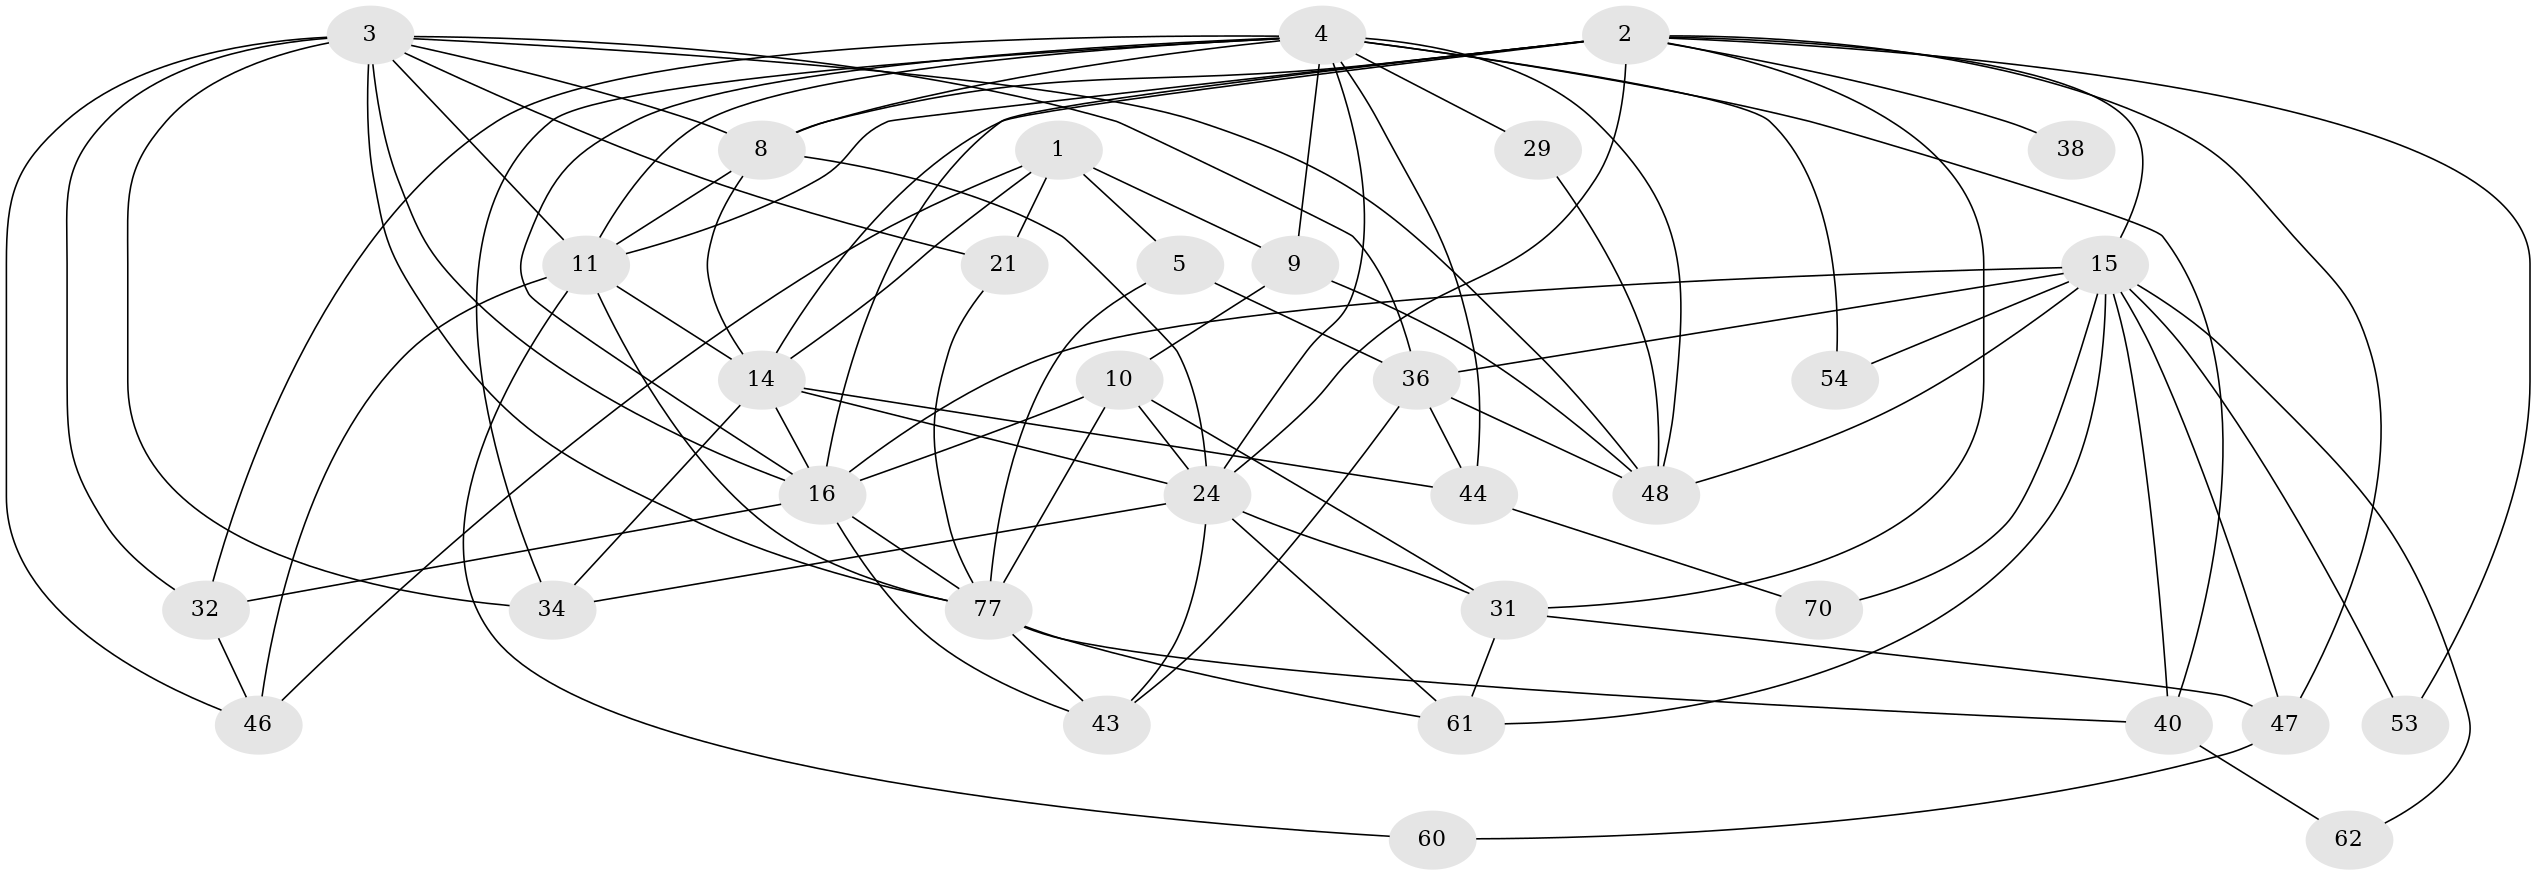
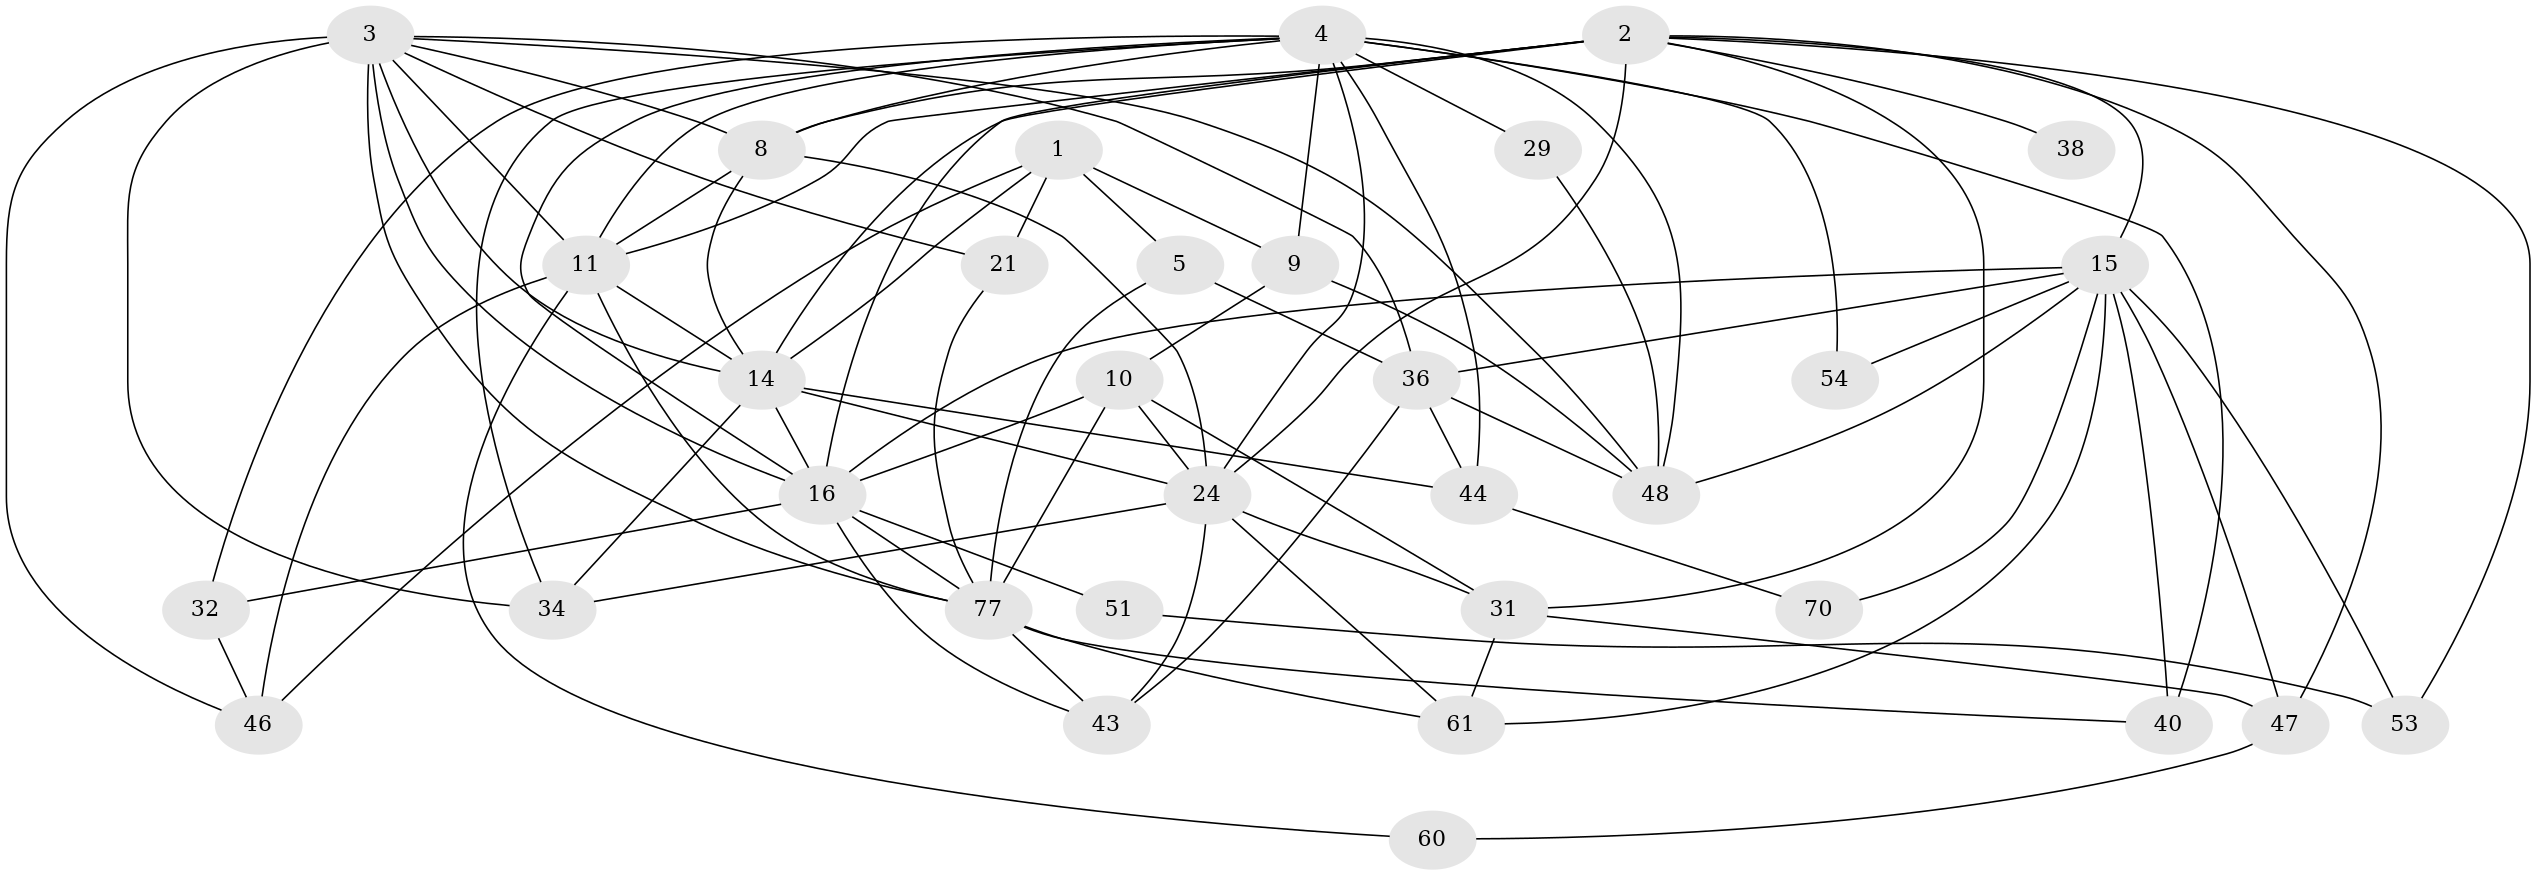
(67, 249) -> (502, 271)
none -> (1120, 610)
(2350, 840) -> none
